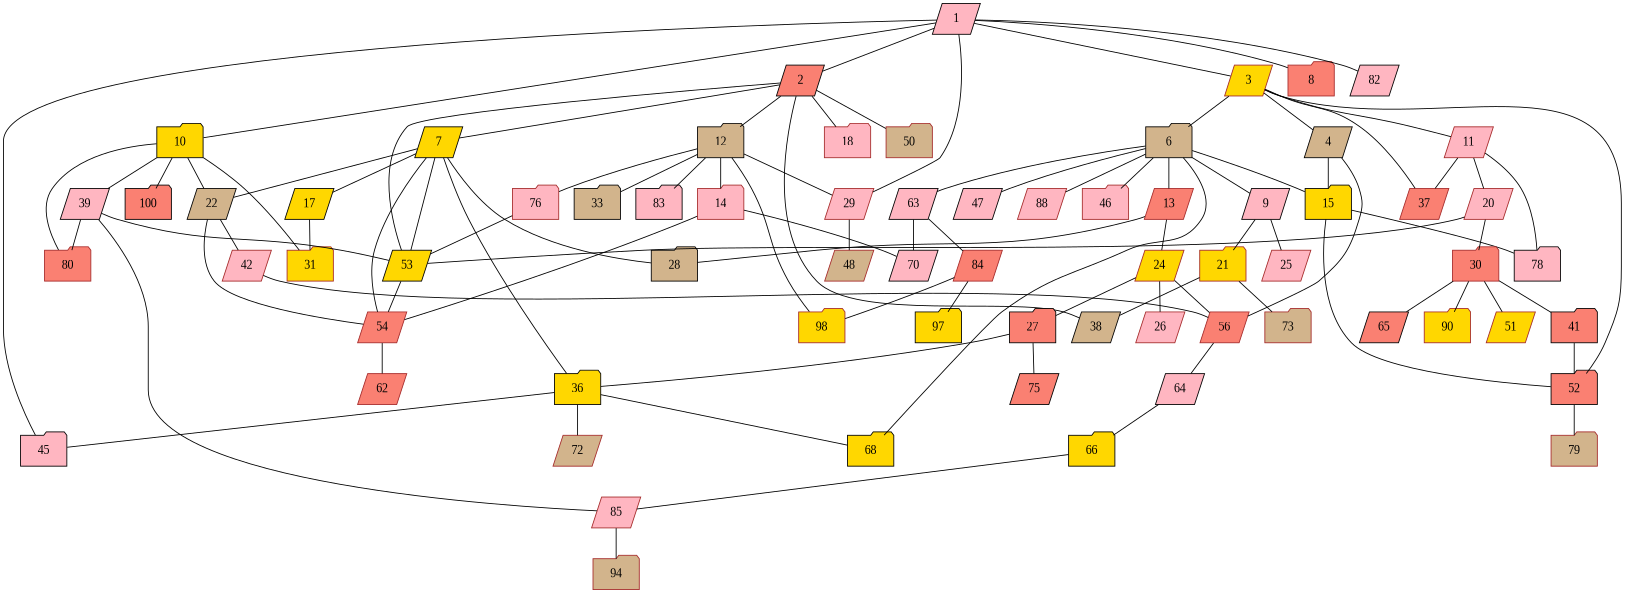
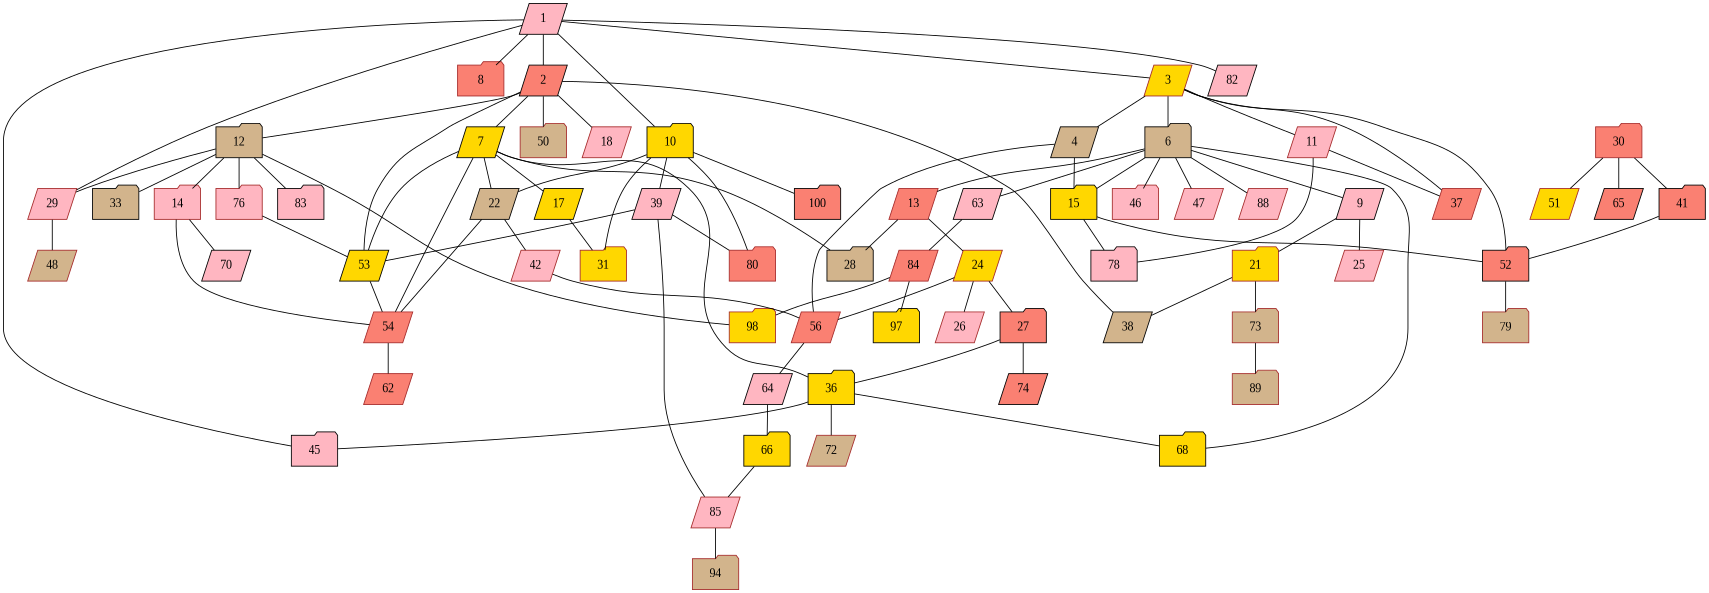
(848, 142) -> (607, 142)
(978, 204) -> (1199, 204)
(1489, 204) -> none
(914, 235) -> none
(1447, 327) -> none
(1034, 389) -> (1023, 389)
none -> (1255, 389)
